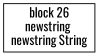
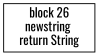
(49, 28) -> (49, 28)
